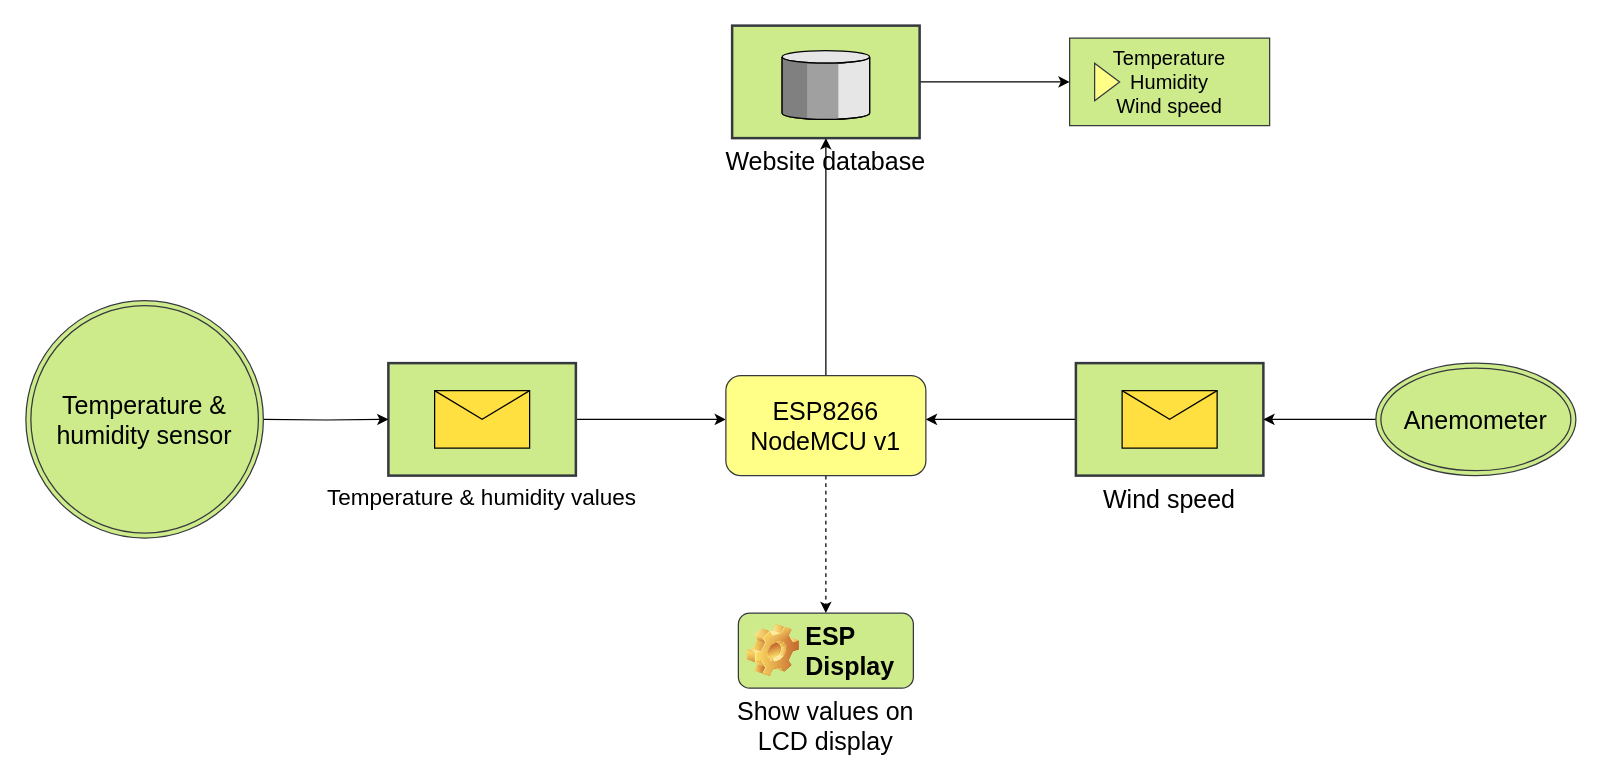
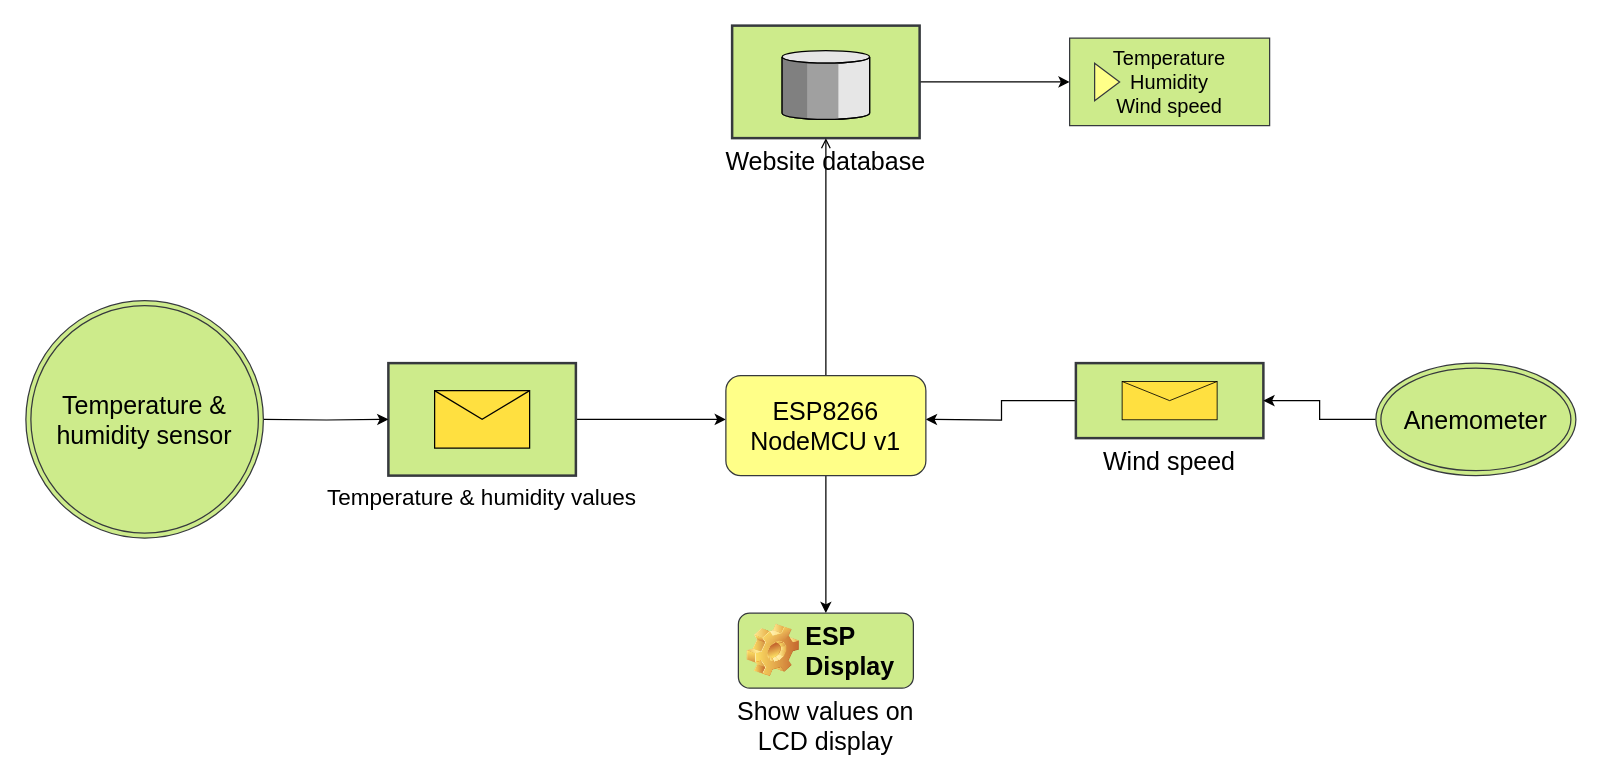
(826, 148) -> (826, 146)
(1169, 419) -> (1169, 401)
(826, 541) -> (826, 541)
